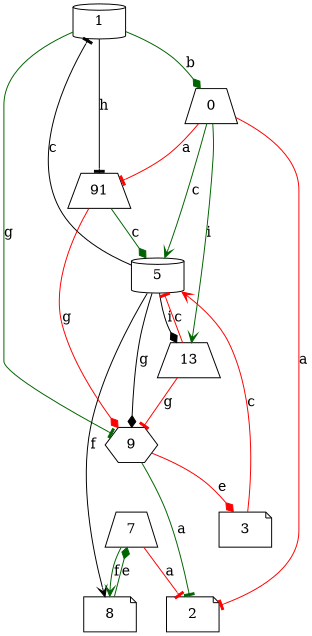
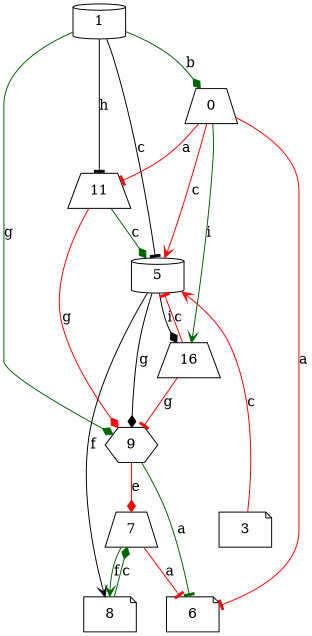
(49, 170) -> (135, 145)
(189, 187) -> (189, 187)
(99, 191) -> (99, 191)
(4, 244) -> (4, 244)
(189, 360) -> (189, 360)
(192, 473) -> (131, 481)
(126, 572) -> (126, 572)
(193, 614) -> (193, 614)
